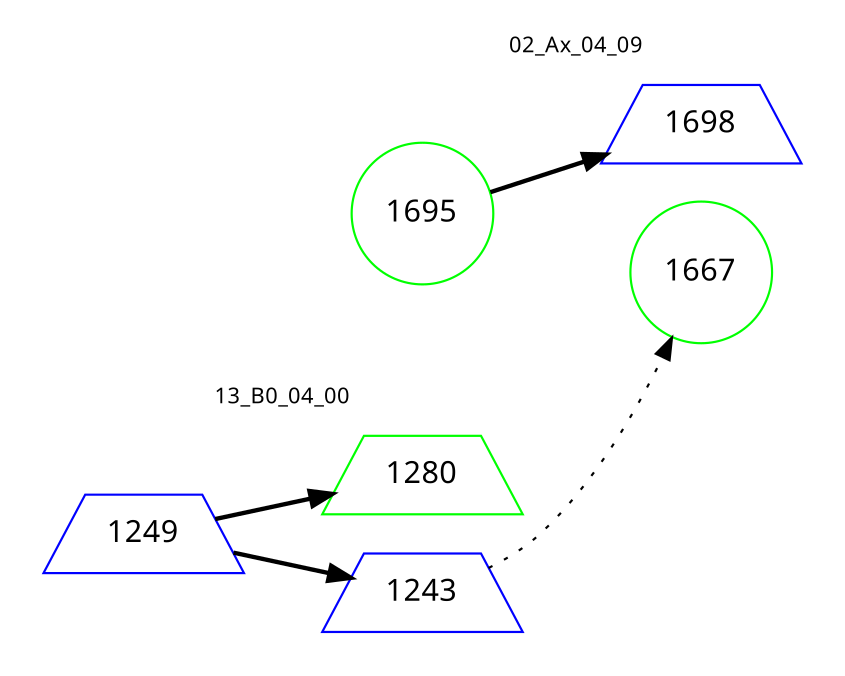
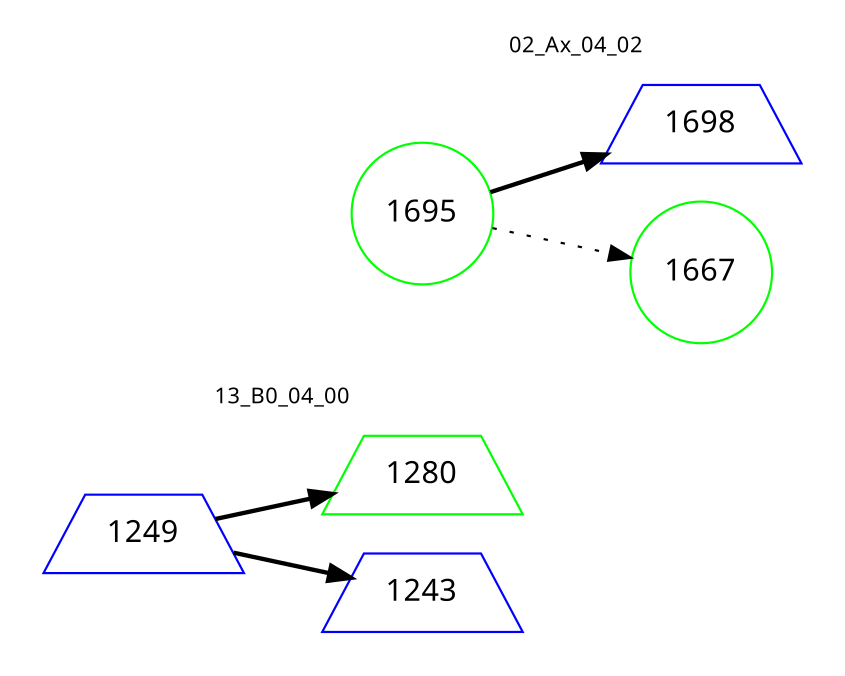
(577, 47) -> (577, 47)
(591, 476) -> (551, 241)
